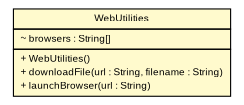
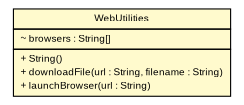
(55, 59) -> (42, 59)
